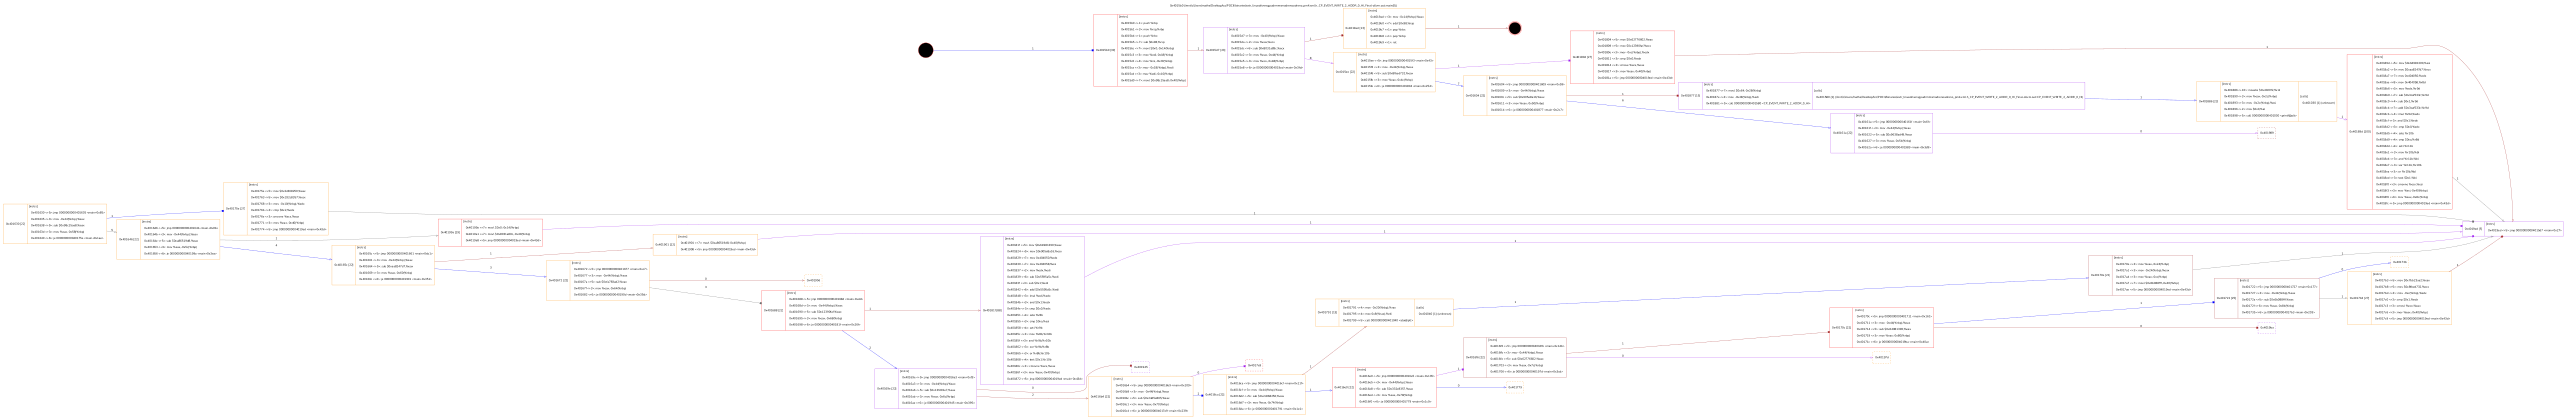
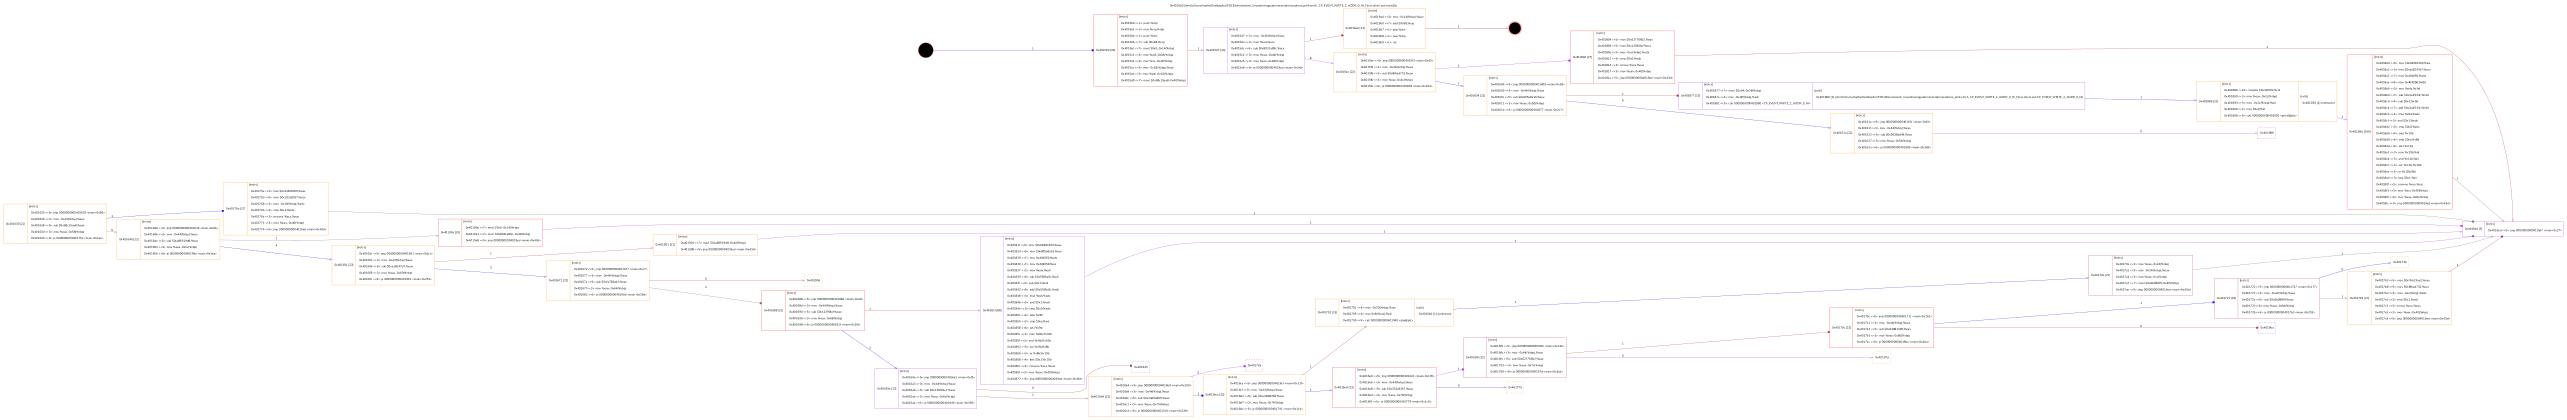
(1882, 133) -> (1882, 133)
